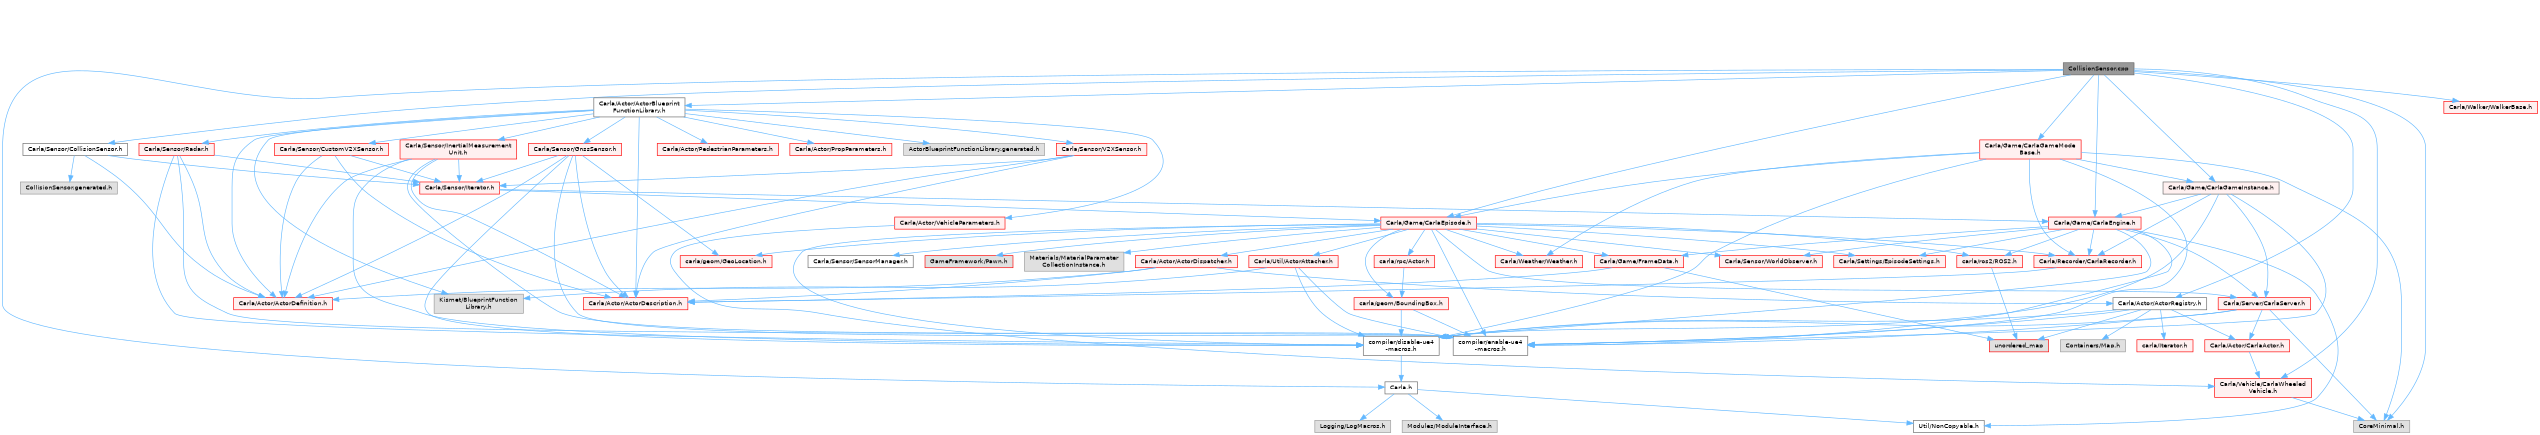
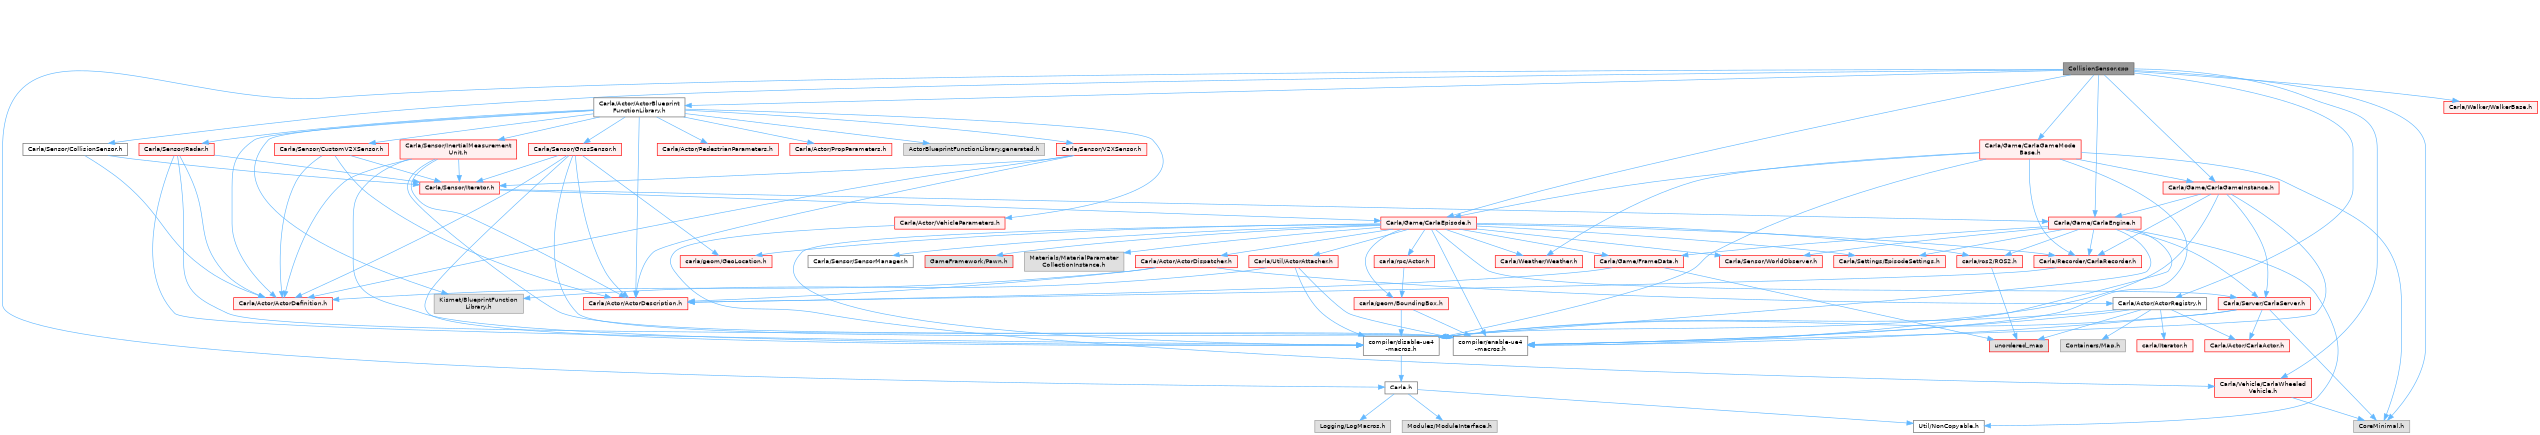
(69, 188) -> none
(2221, 188) -> (2221, 188)
(2253, 362) -> none
